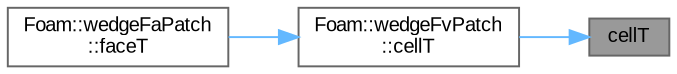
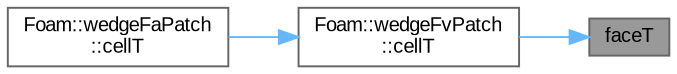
(118, 37) -> (118, 37)
(629, 37) -> (629, 37)
